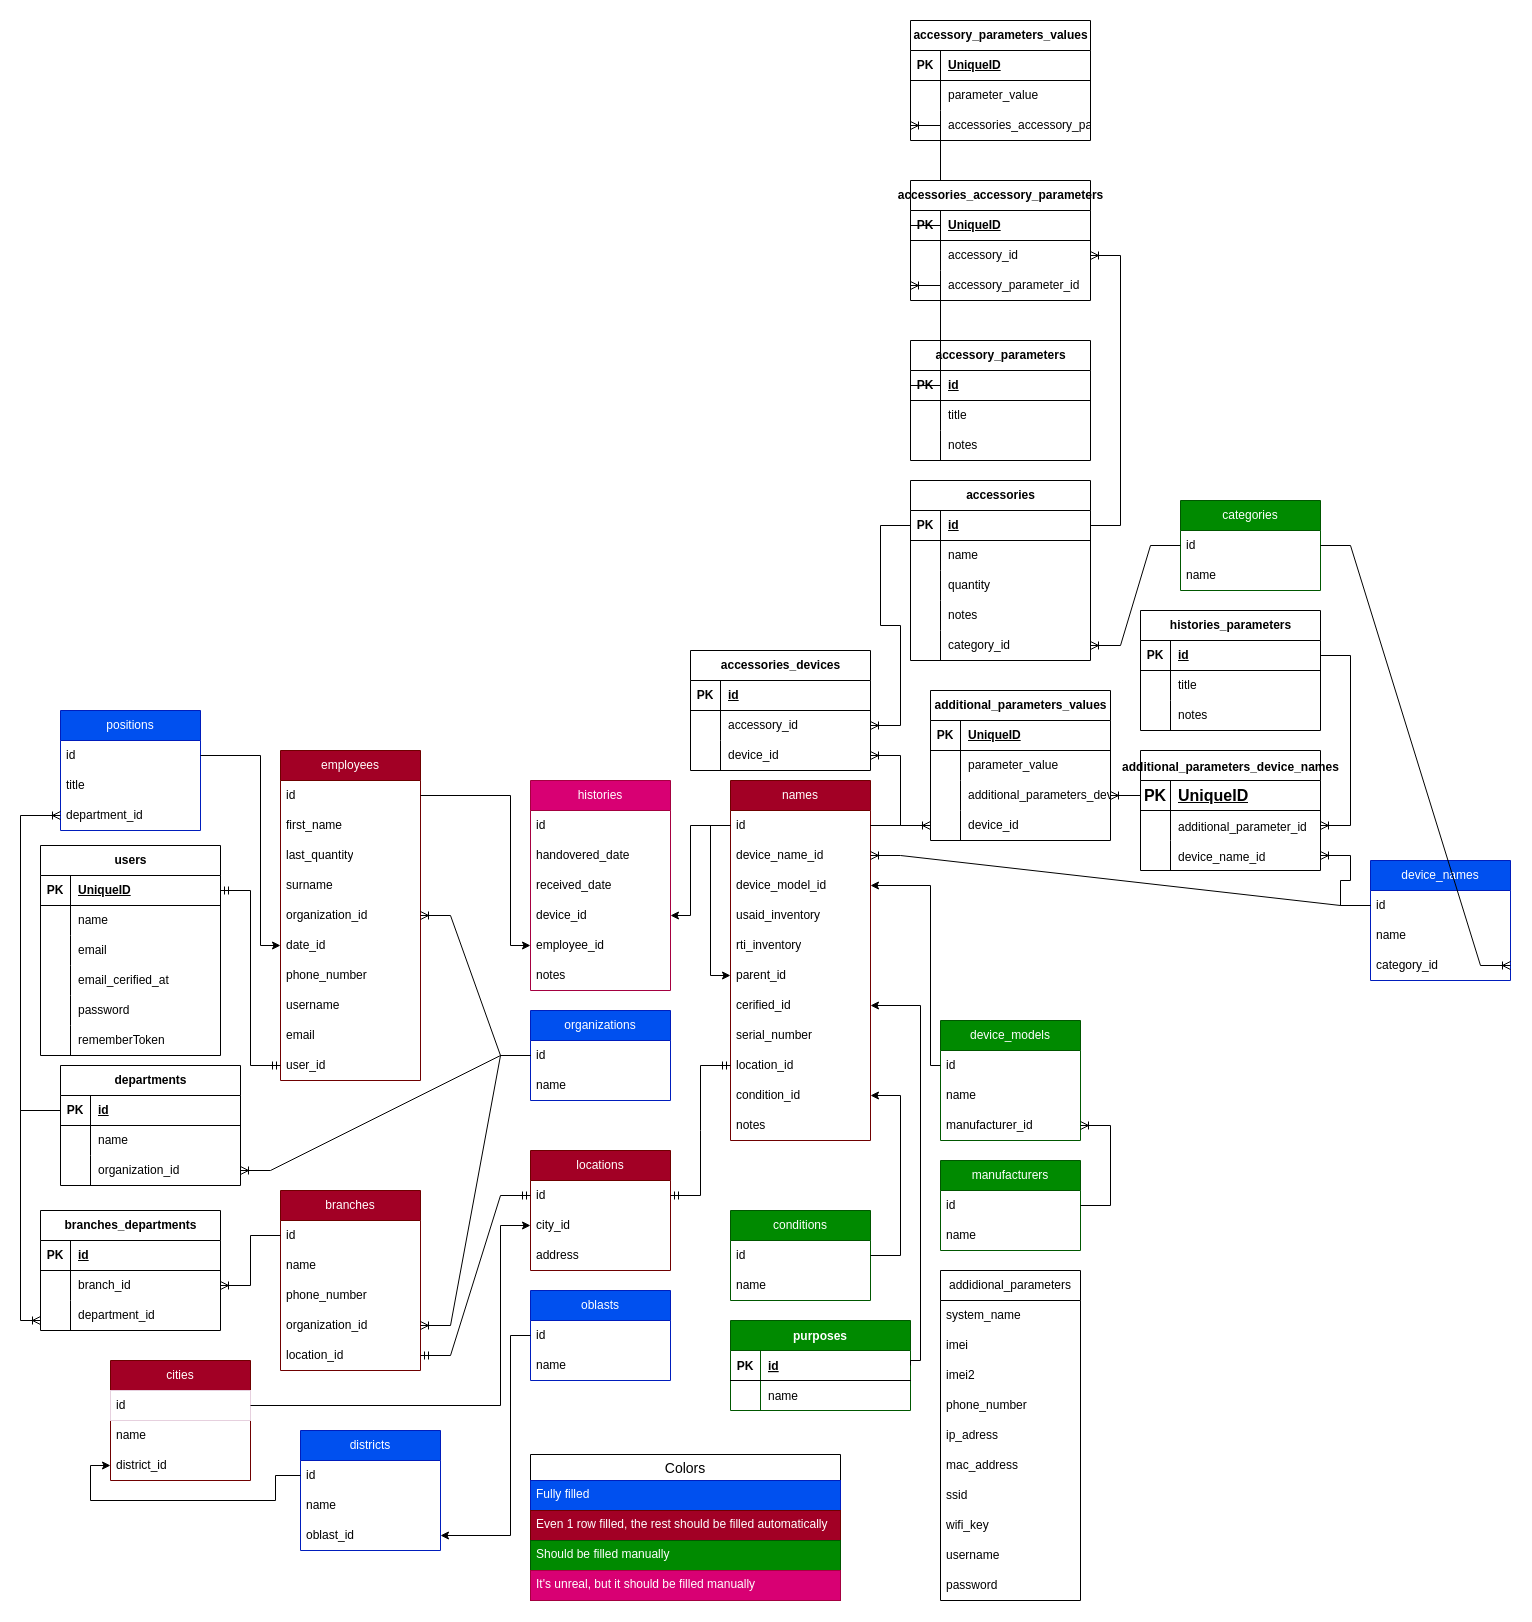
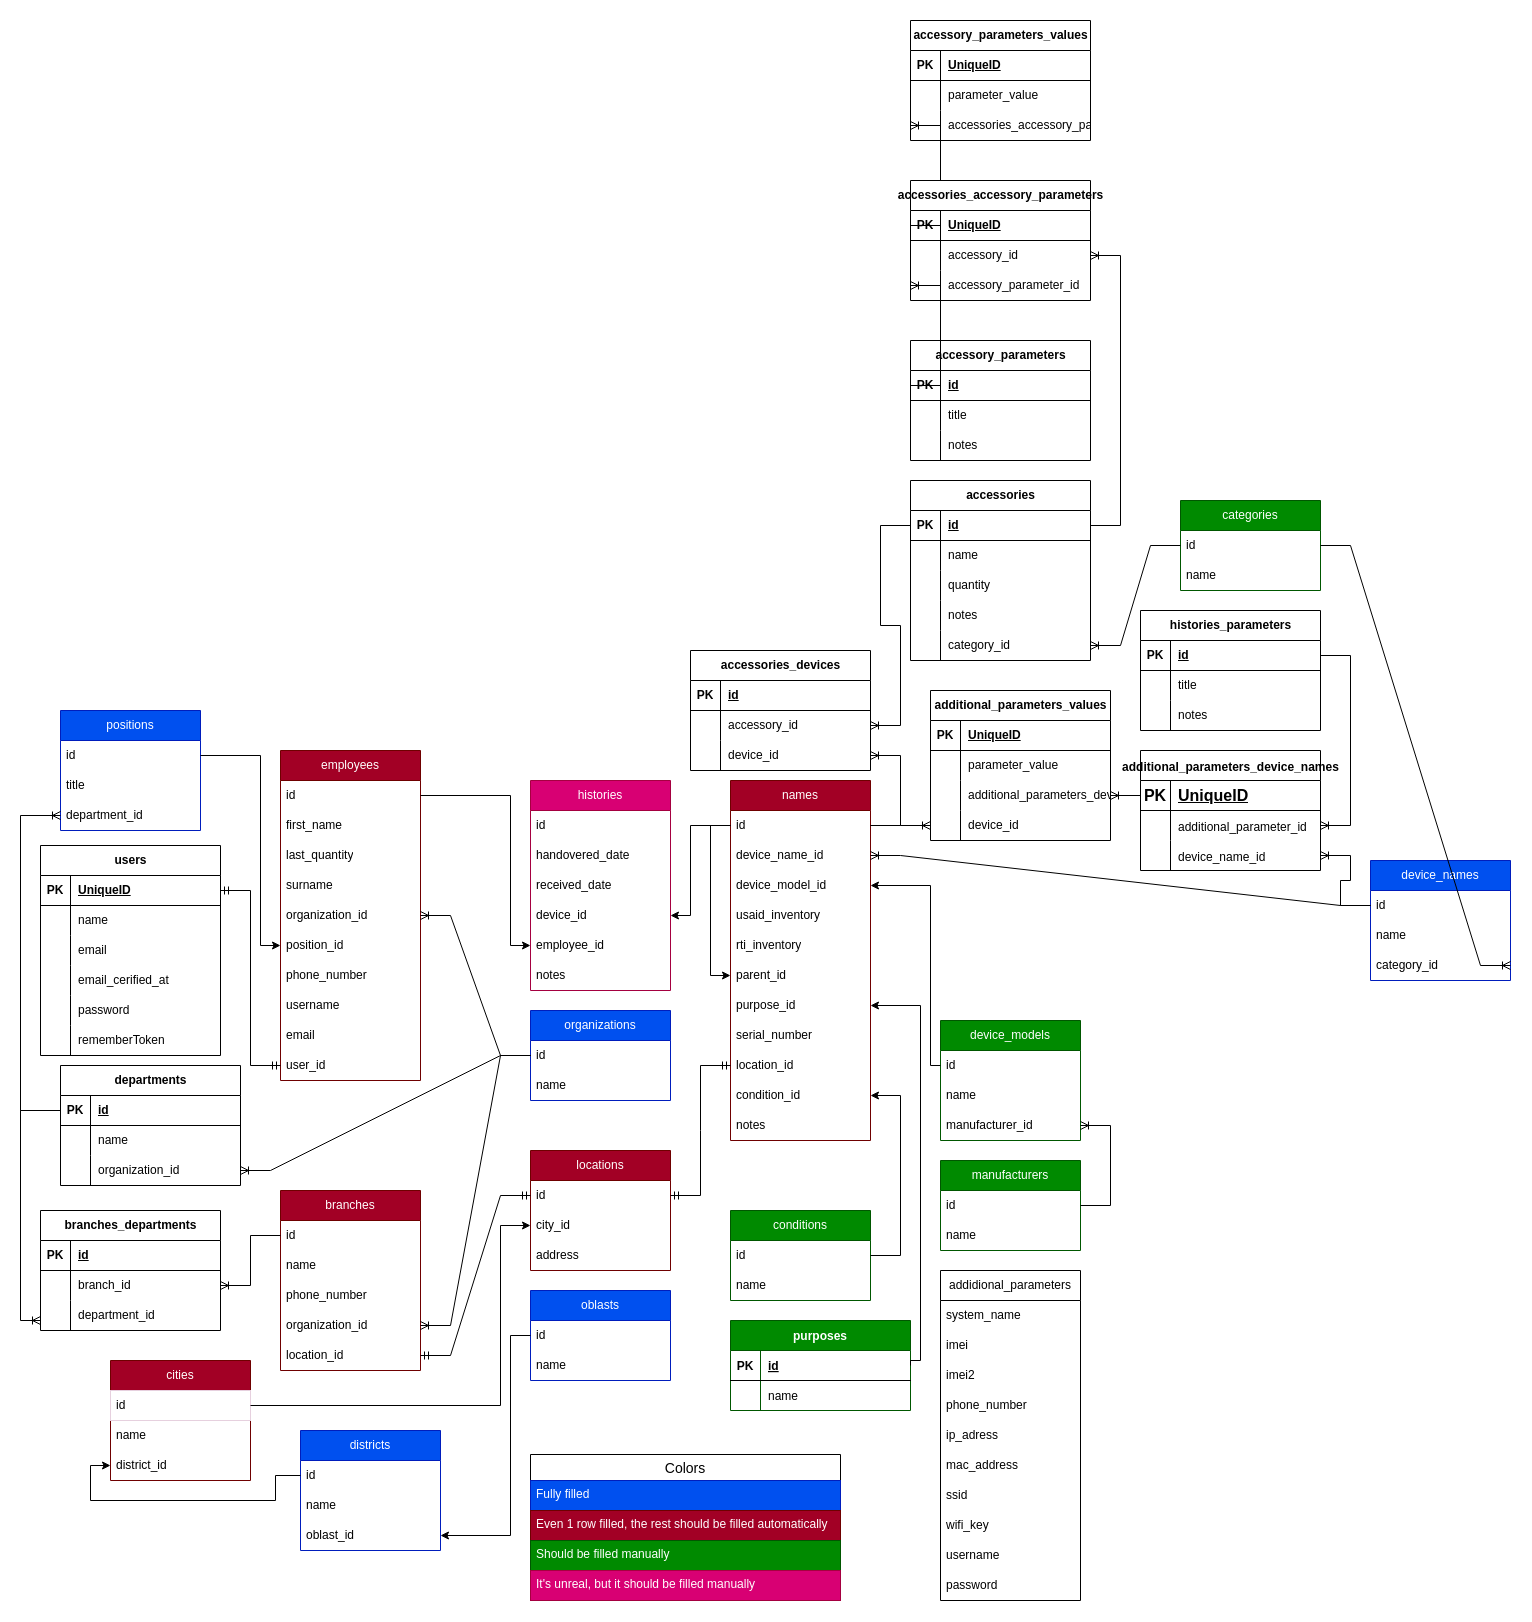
(308, 946) -> (319, 946)
(769, 1006) -> (769, 1006)
